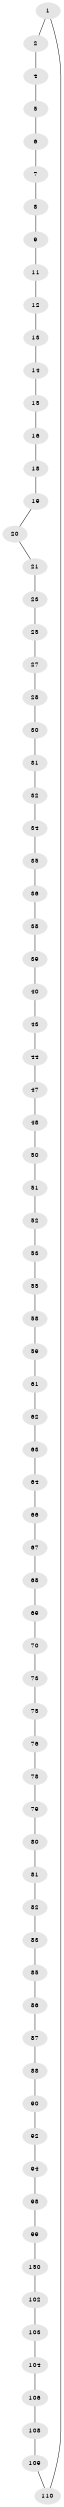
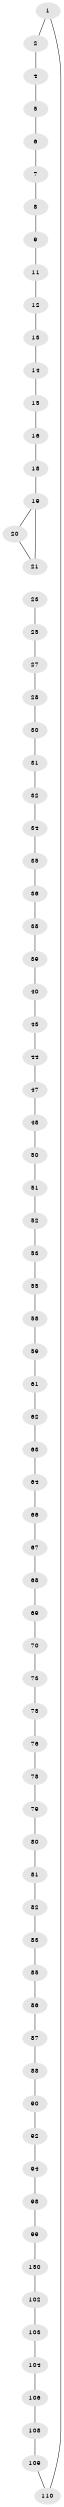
(35, 583) -> (35, 534)
